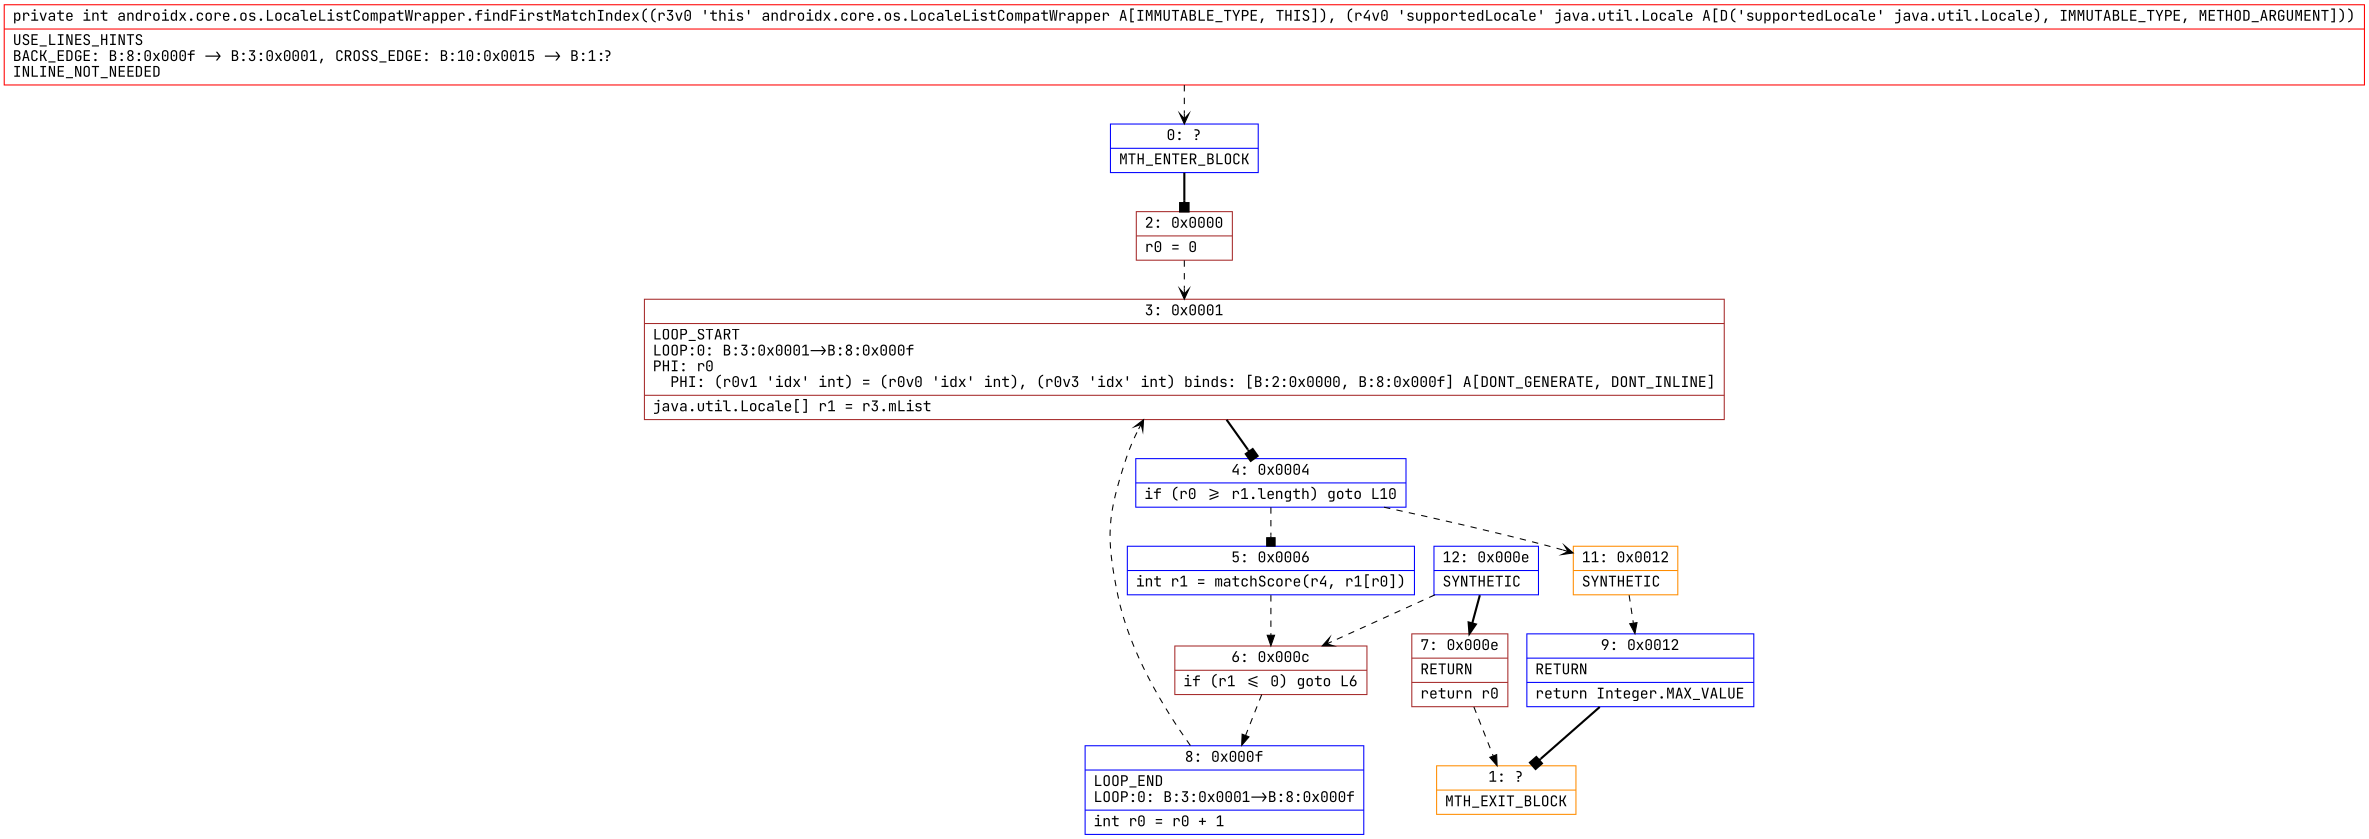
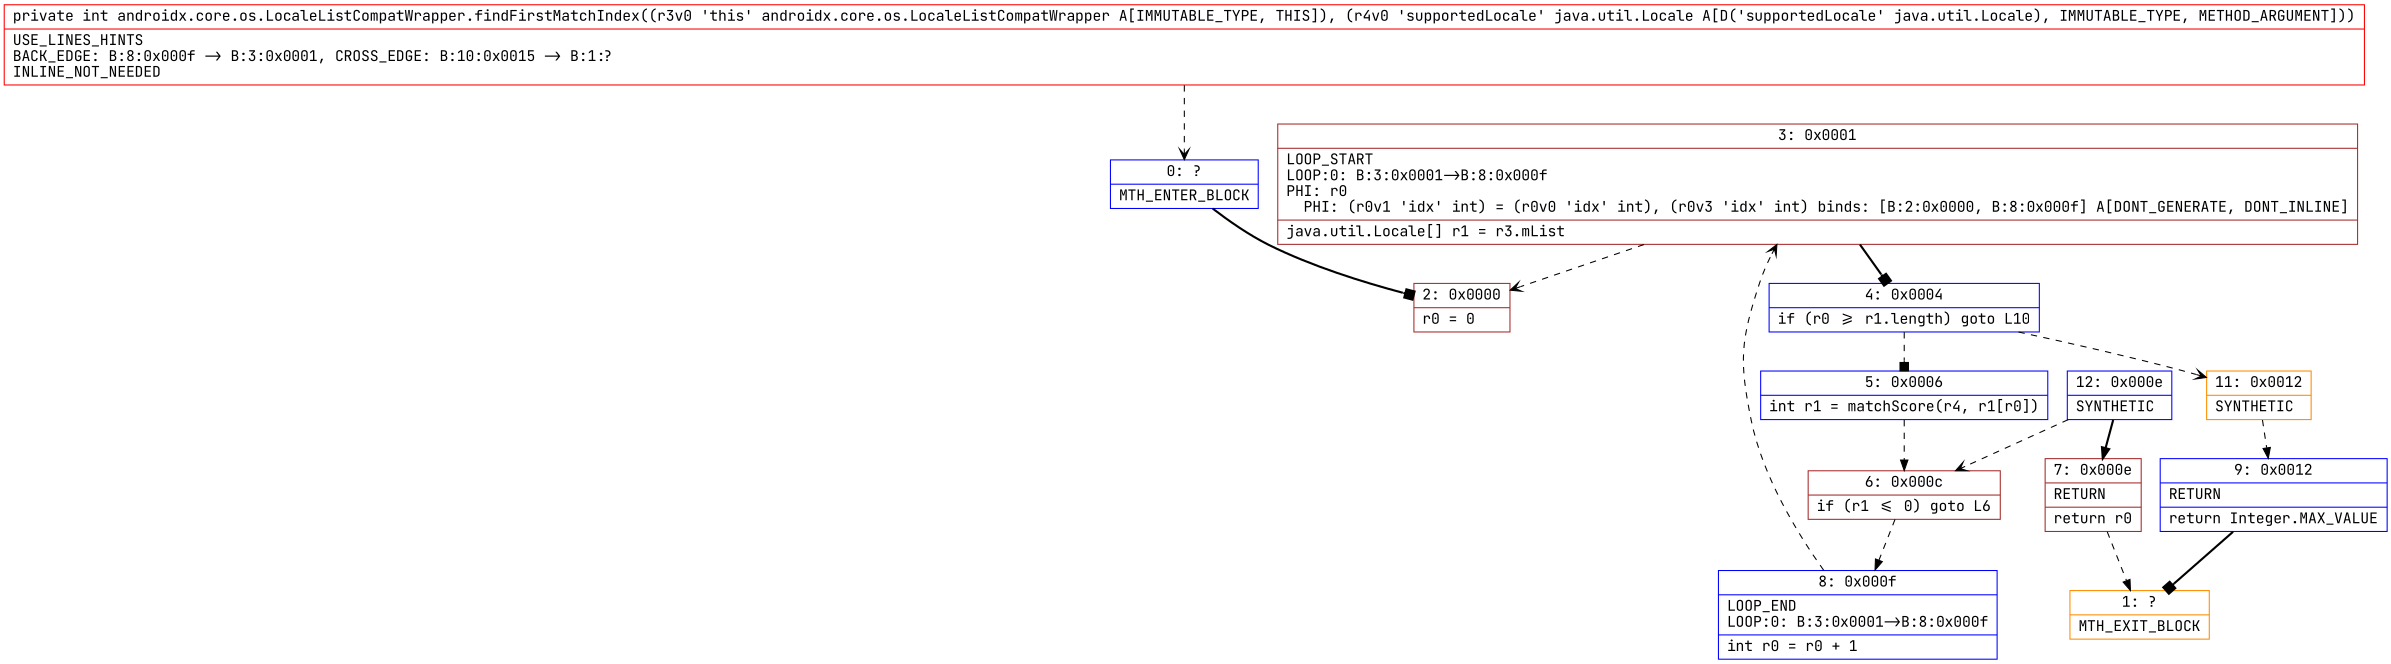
(1184, 274) -> (1582, 266)
